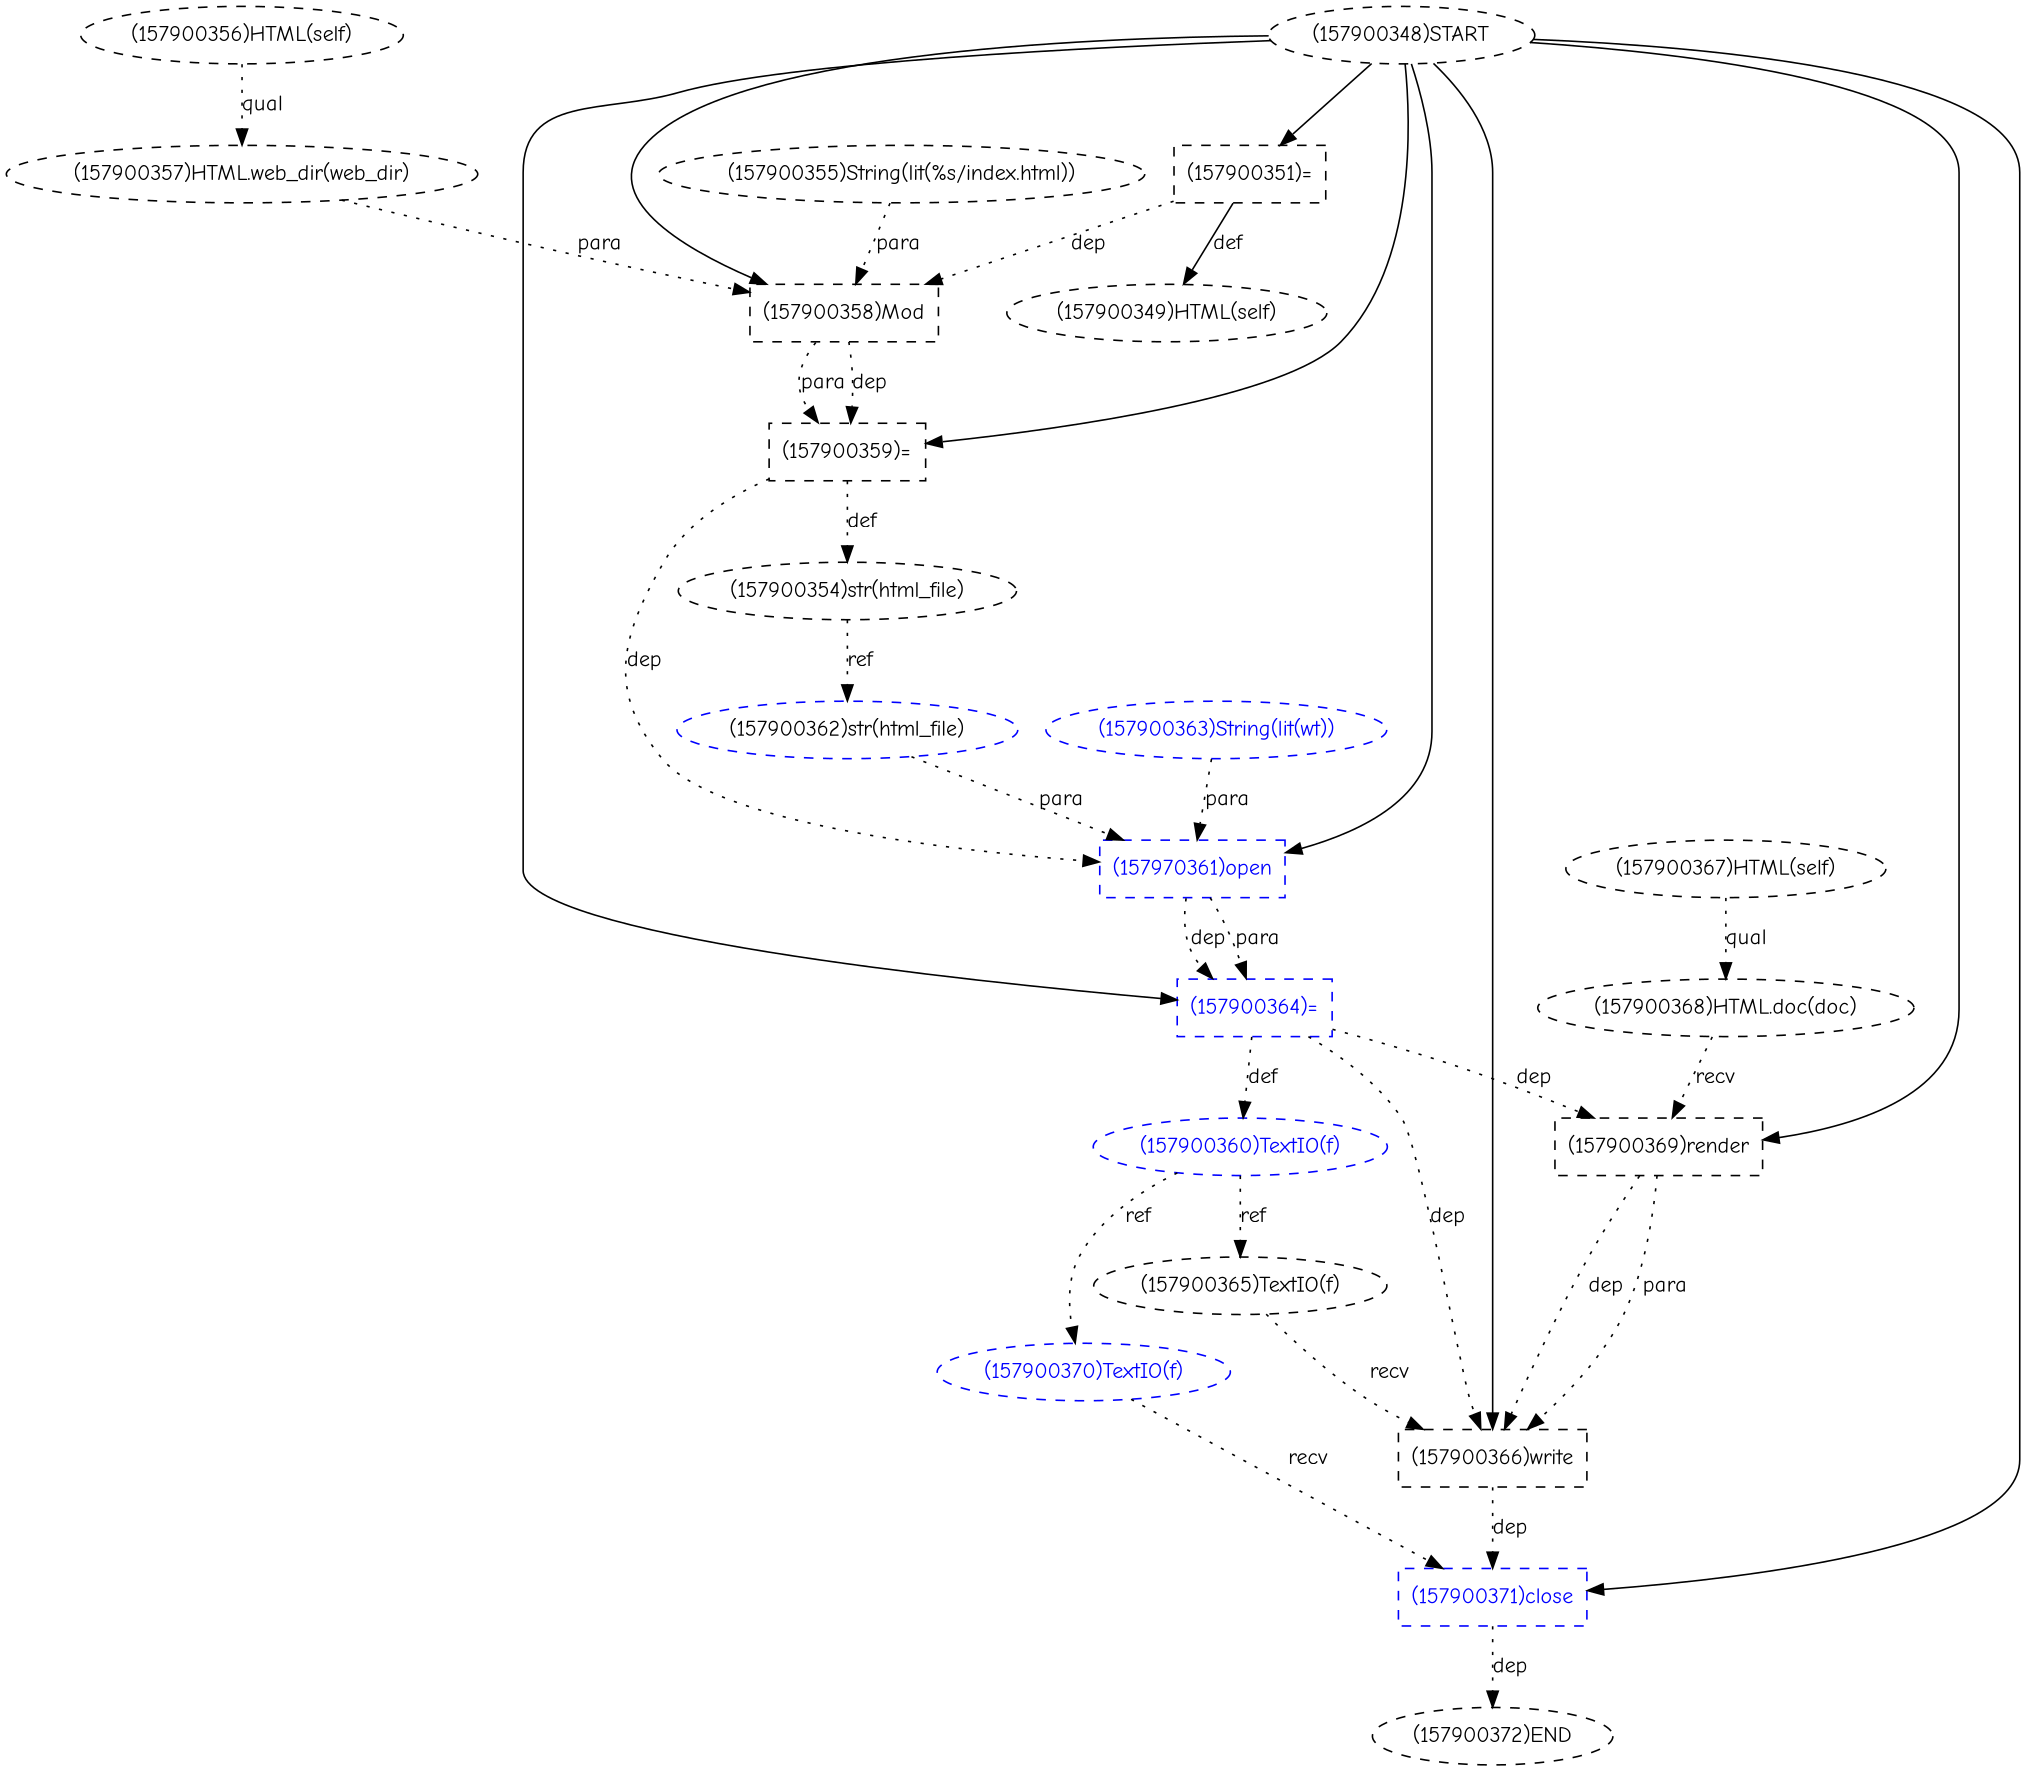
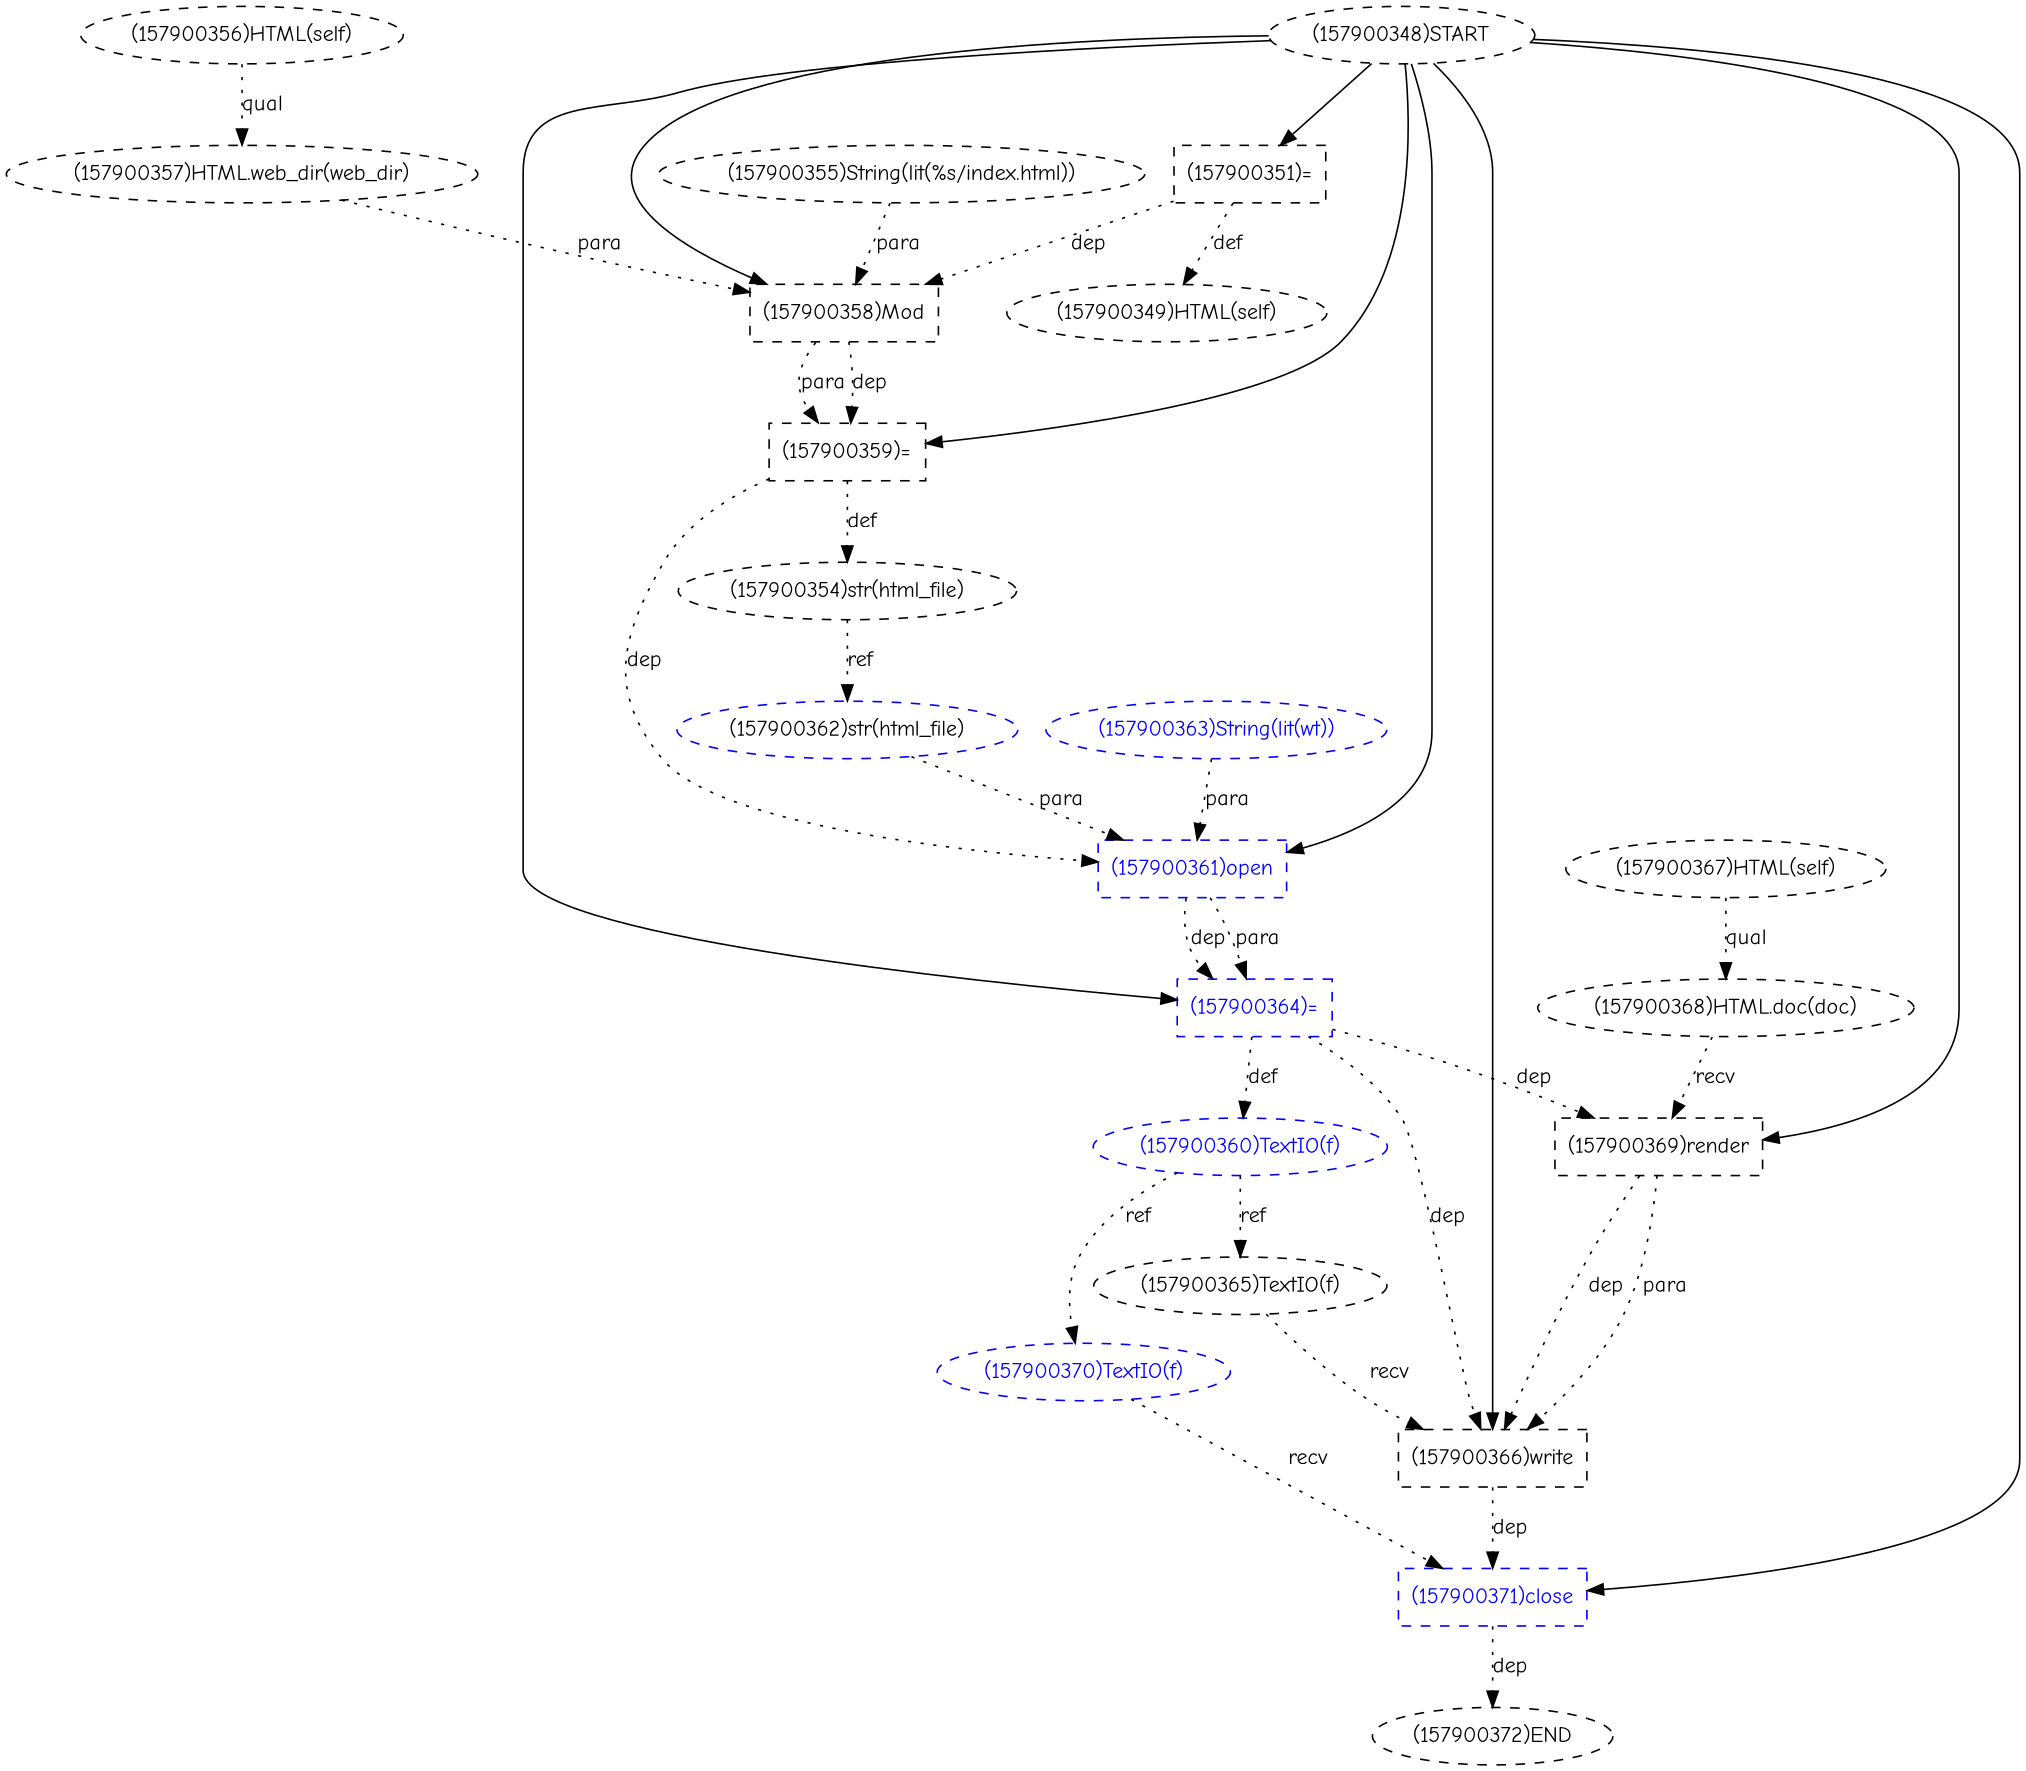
(1213, 236) -> (1213, 236)
(1192, 869) -> (1192, 869)
